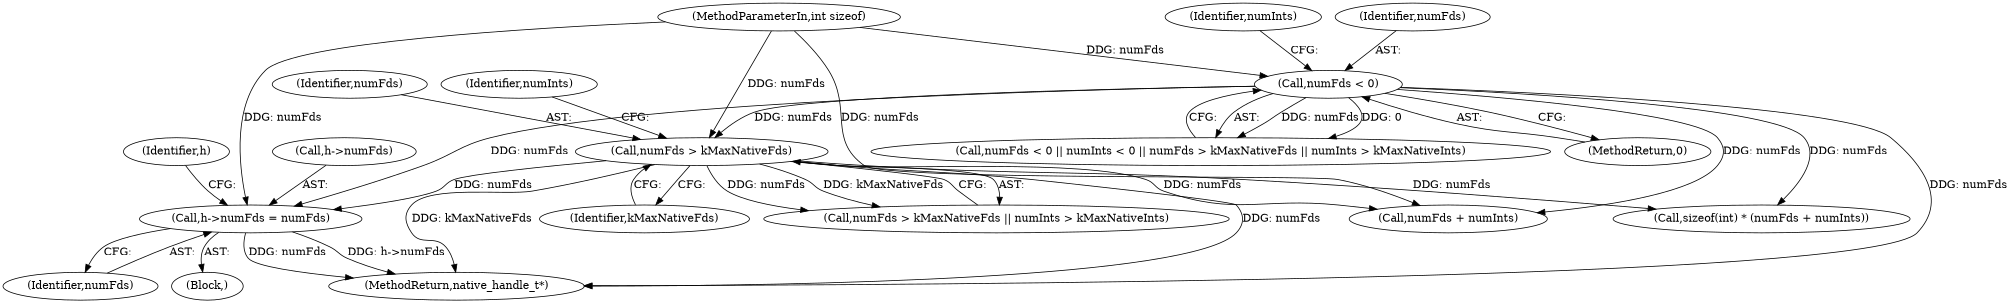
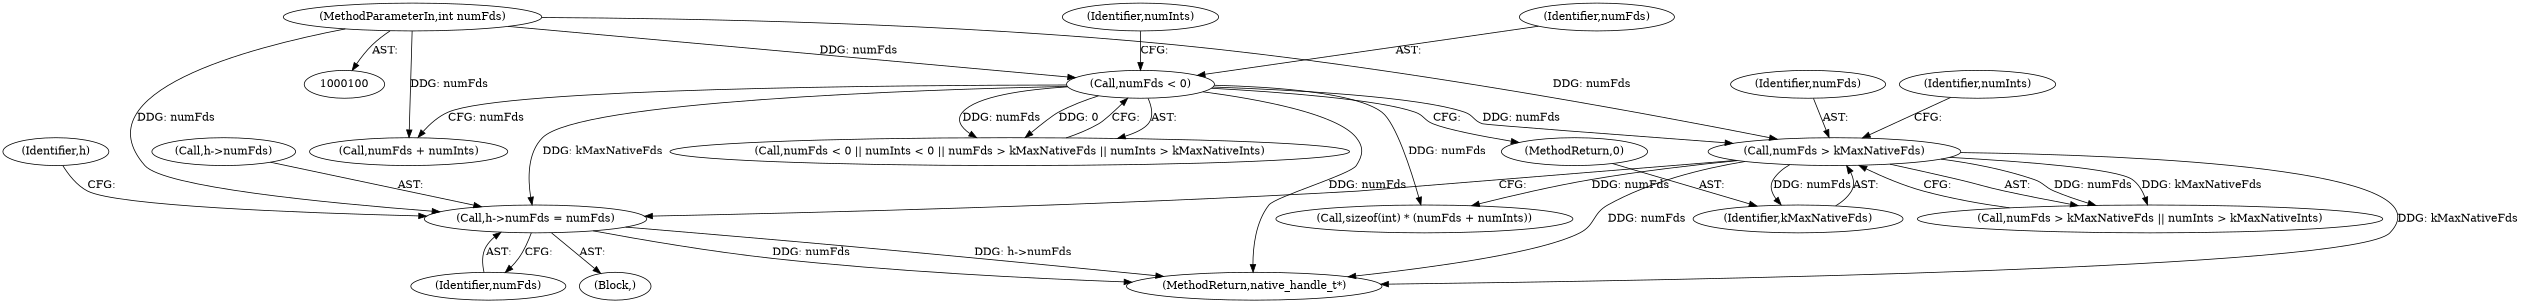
(779, 17) -> (413, 17)
none -> (344, 84)
(1476, 128) -> (1681, 184)
(530, 152) -> (603, 152)
(1762, 152) -> (486, 118)
(1054, 168) -> none
(493, 185) -> (1514, 185)
(650, 185) -> (1868, 185)
(694, 185) -> (1812, 185)
